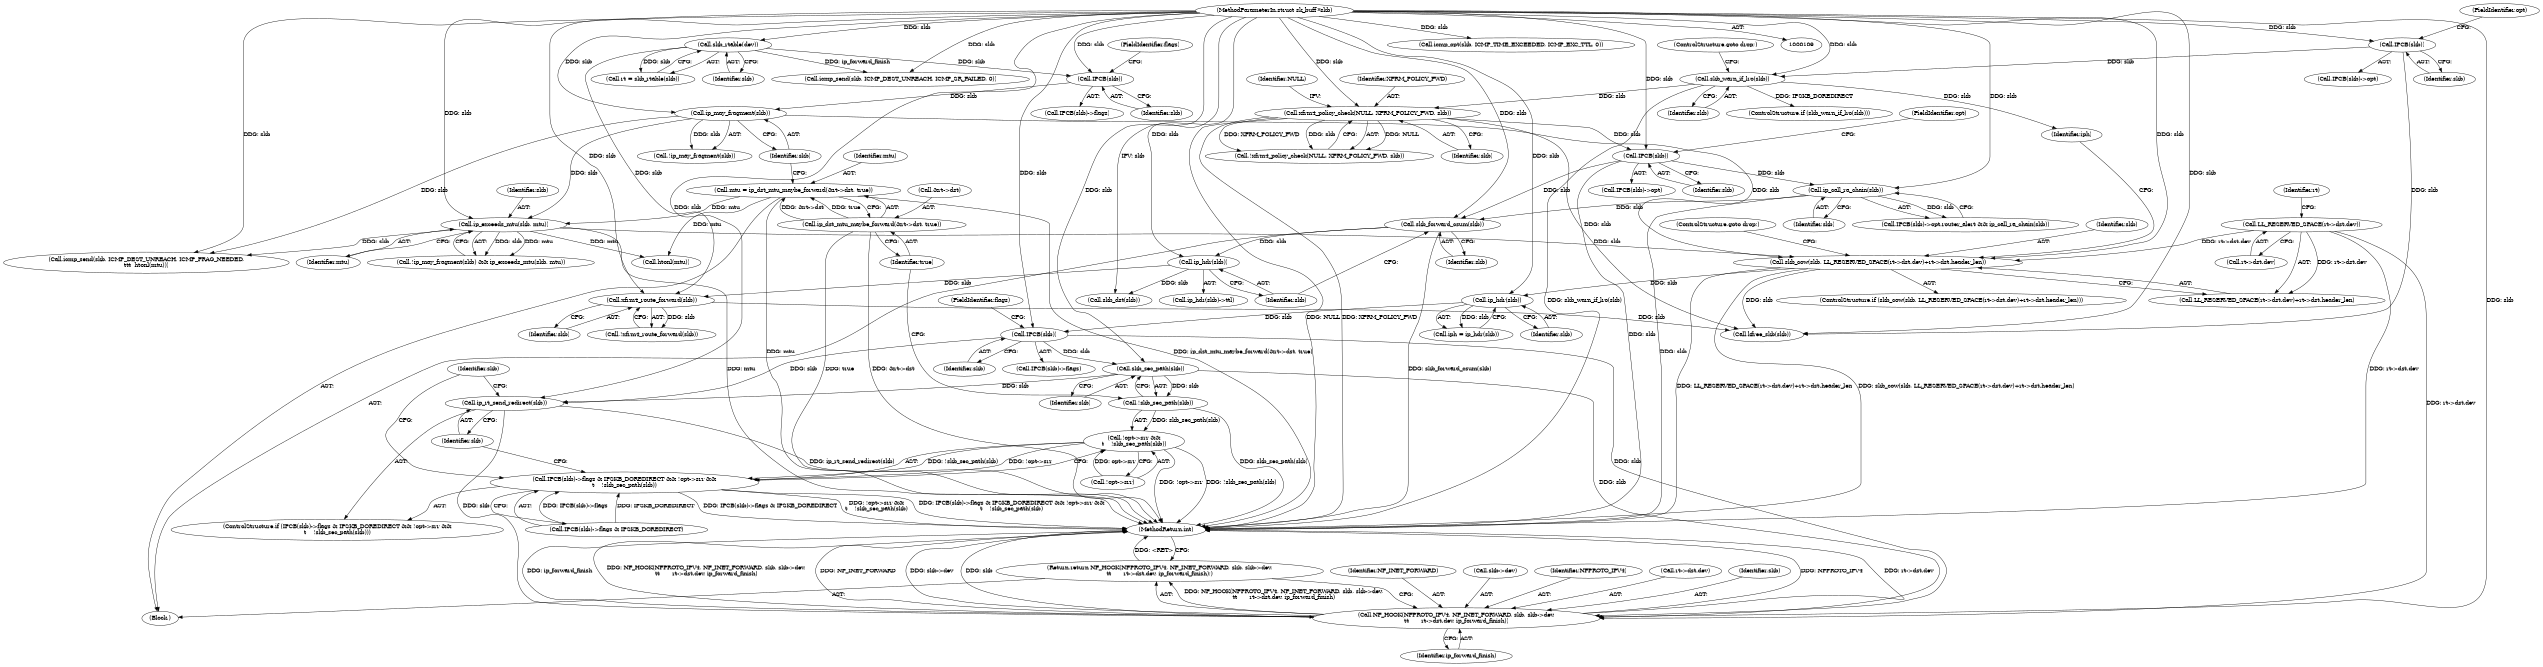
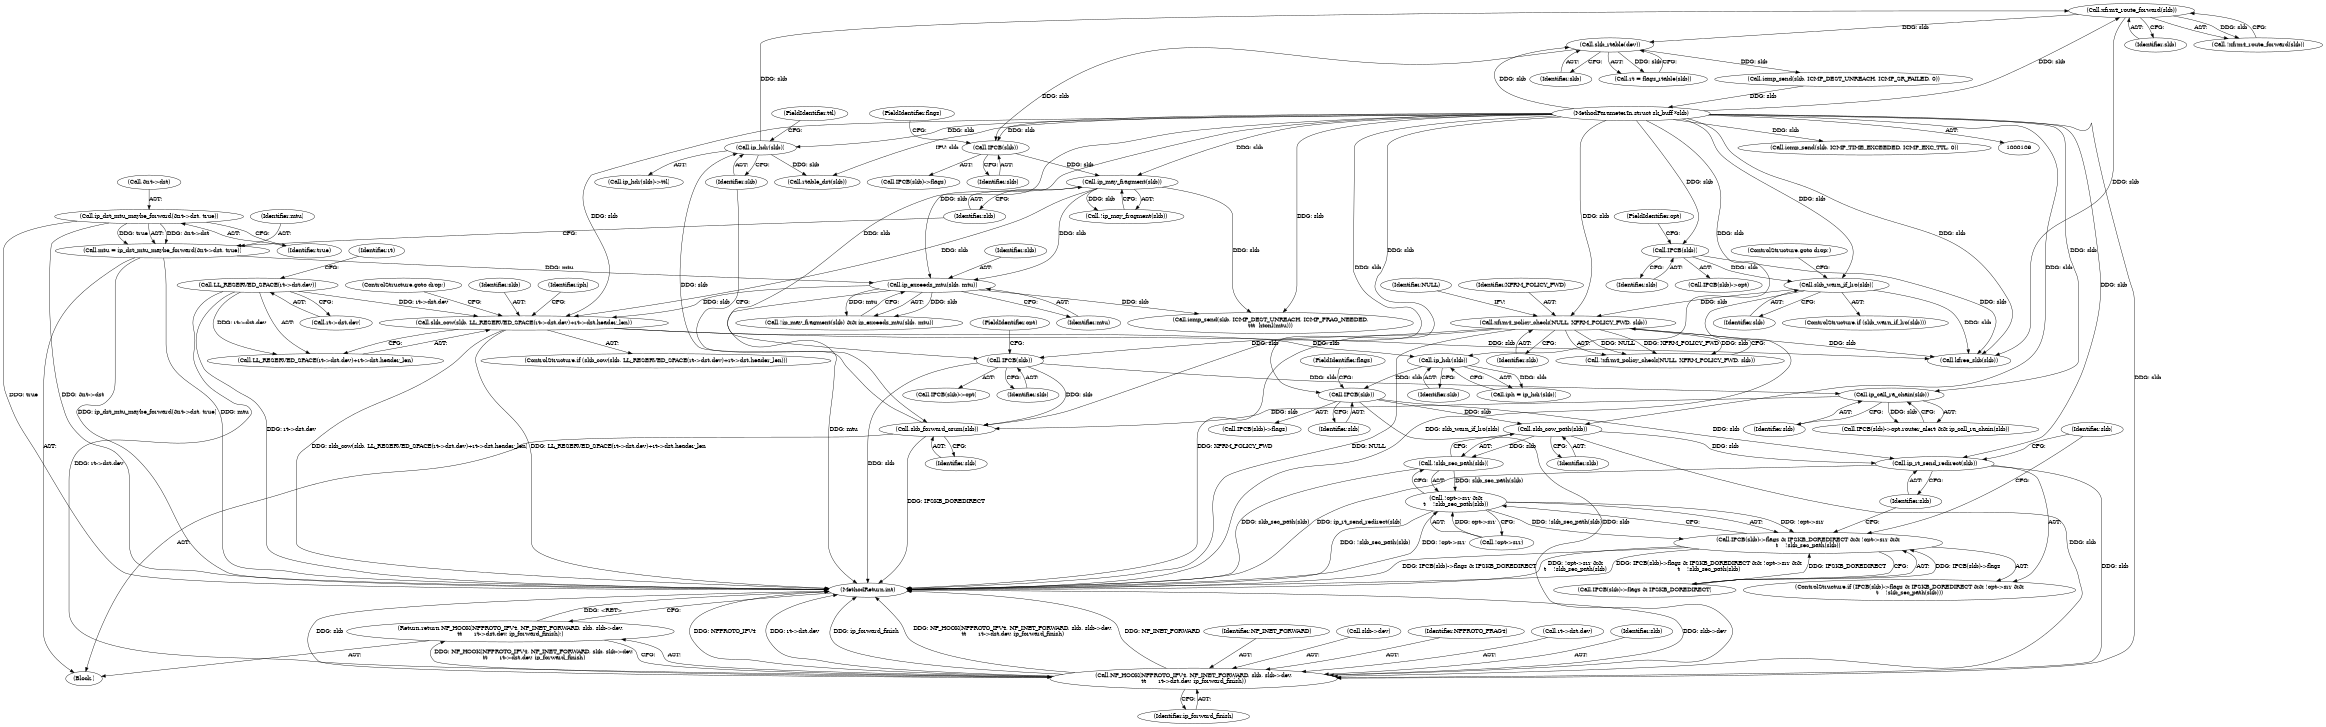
(1034, 20) -> (1738, 96)
(1511, 45) -> (1865, 148)
(858, 62) -> (1754, 62)
(643, 79) -> (1653, 79)
(1814, 96) -> (1859, 302)
(1918, 96) -> (1934, 303)
none -> (810, 114)
(624, 159) -> (1866, 28)
none -> (1122, 201)
(856, 202) -> none
(666, 263) -> none
(1114, 300) -> (817, 182)
(1151, 369) -> (1553, 429)
(1450, 369) -> (946, 502)
(967, 391) -> (1413, 483)
(1656, 509) -> none
(1588, 571) -> (1466, 631)
